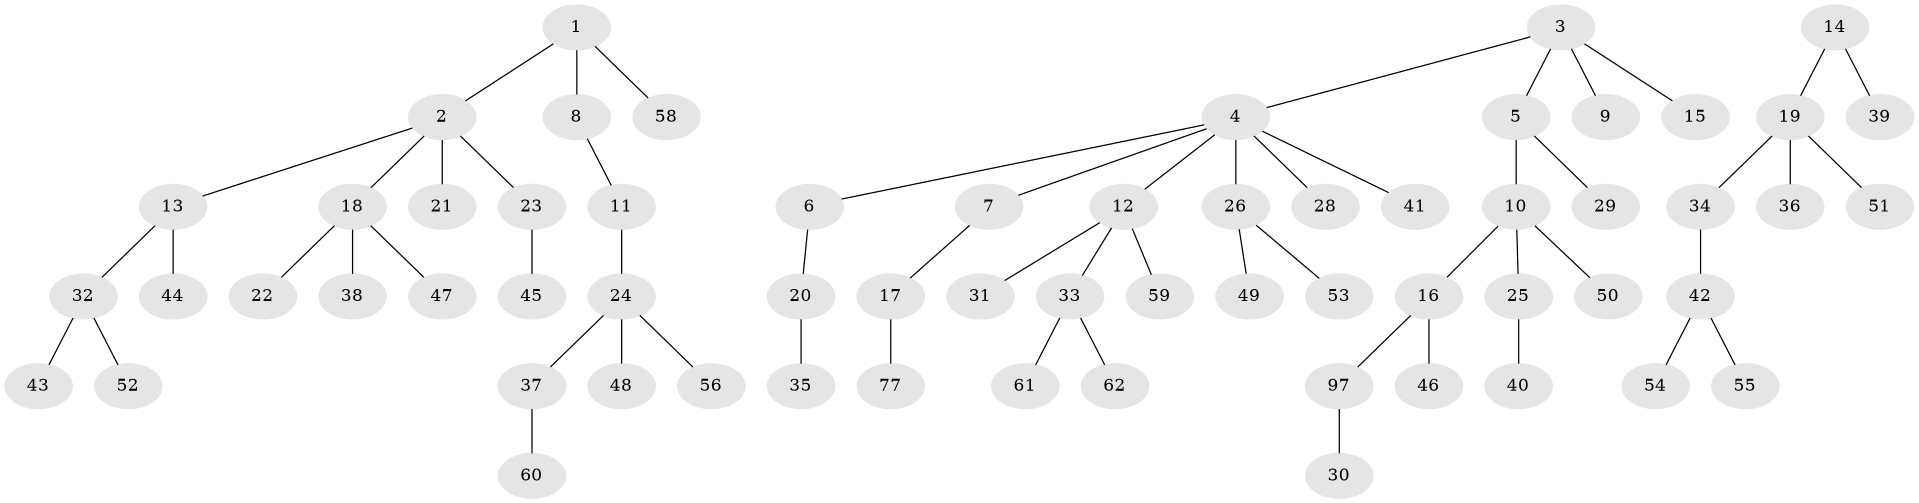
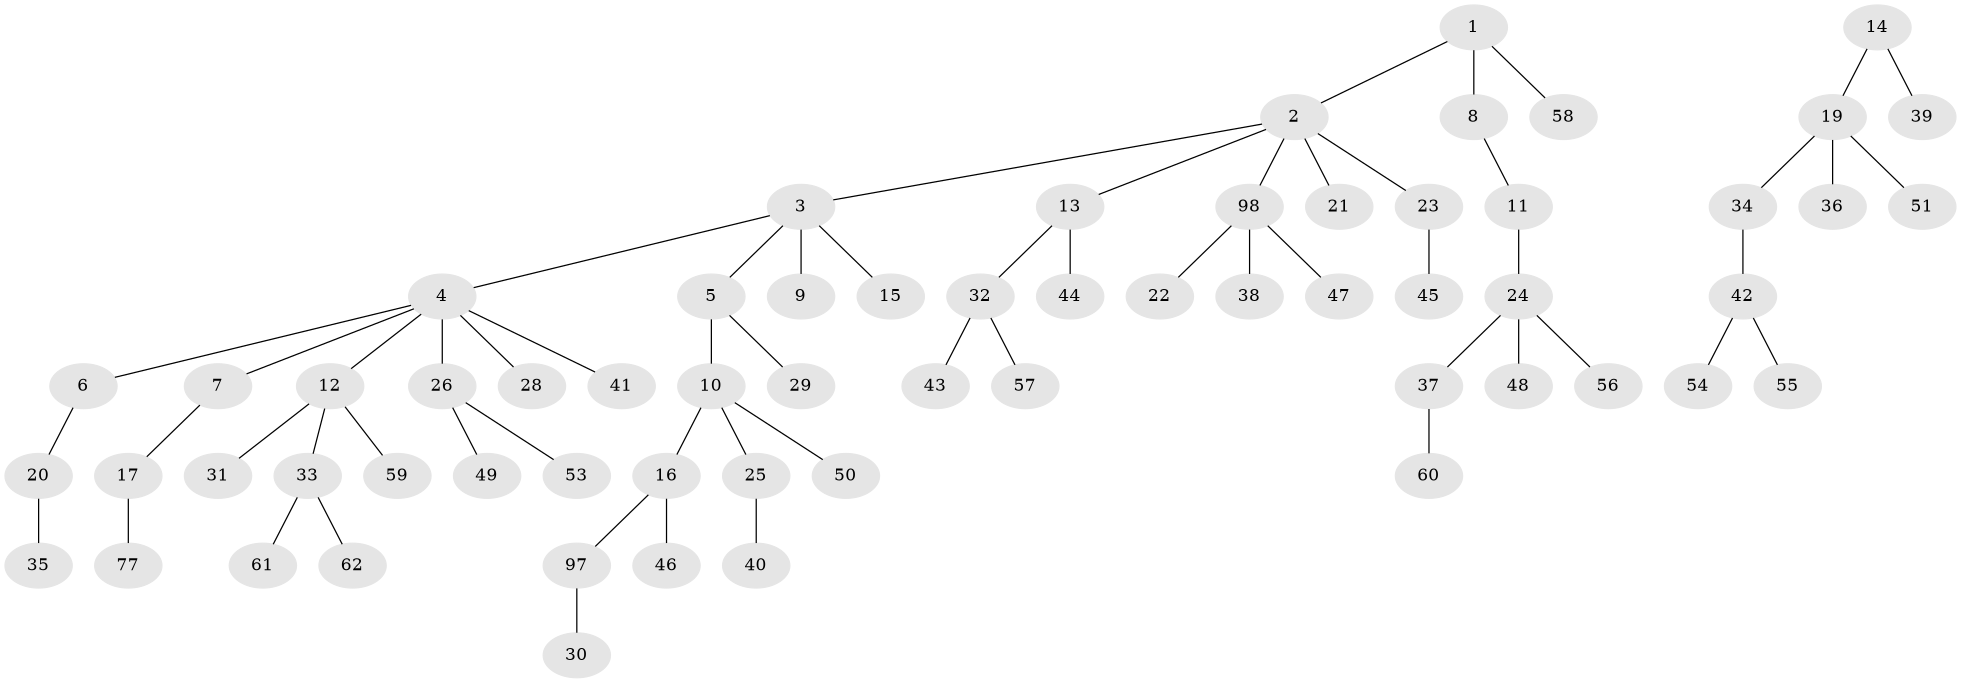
none -> (1048, 162)
(353, 207) -> (1250, 207)
(128, 386) -> (1025, 386)
